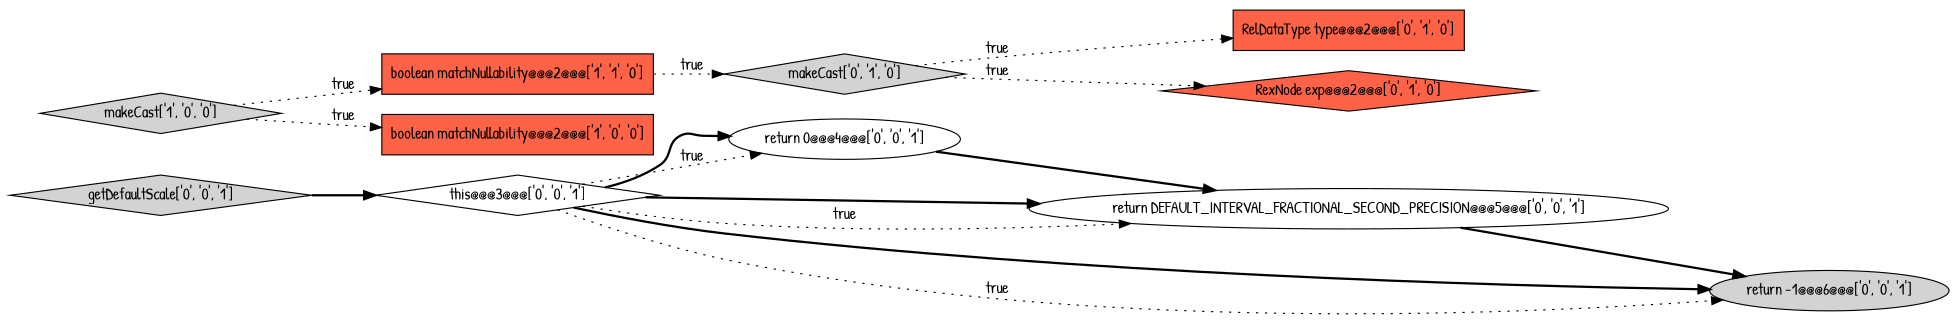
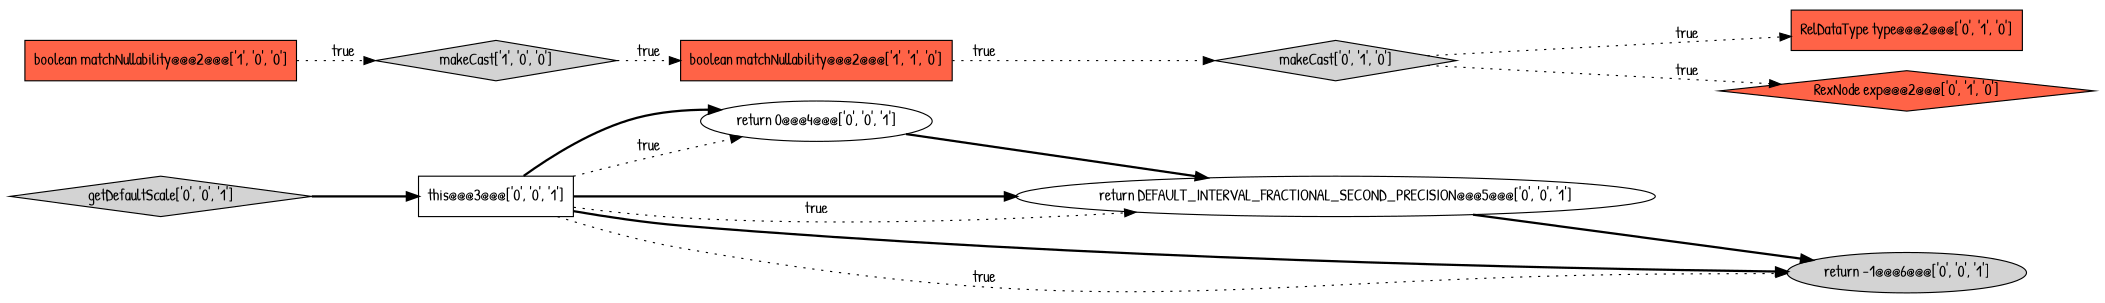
(308, 123) -> (330, 61)
(518, 195) -> (496, 196)
